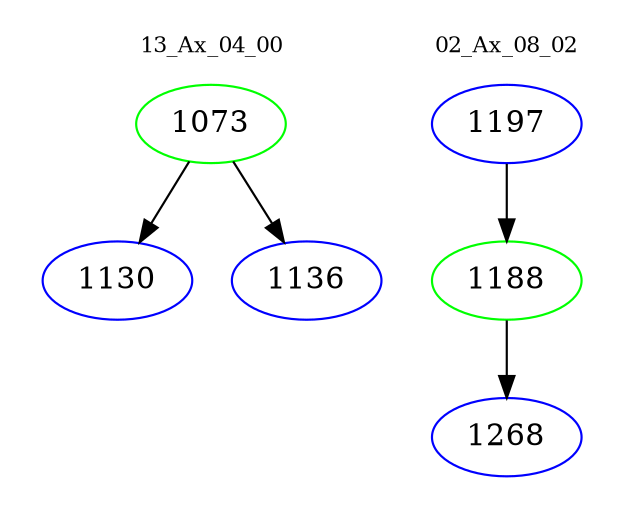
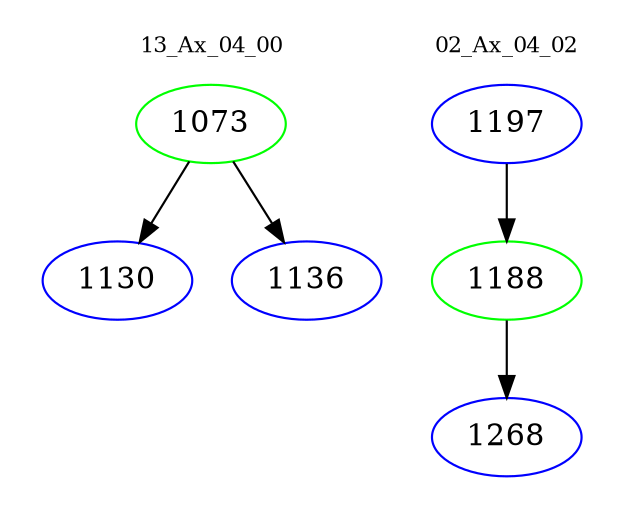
(507, 47) -> (507, 47)
